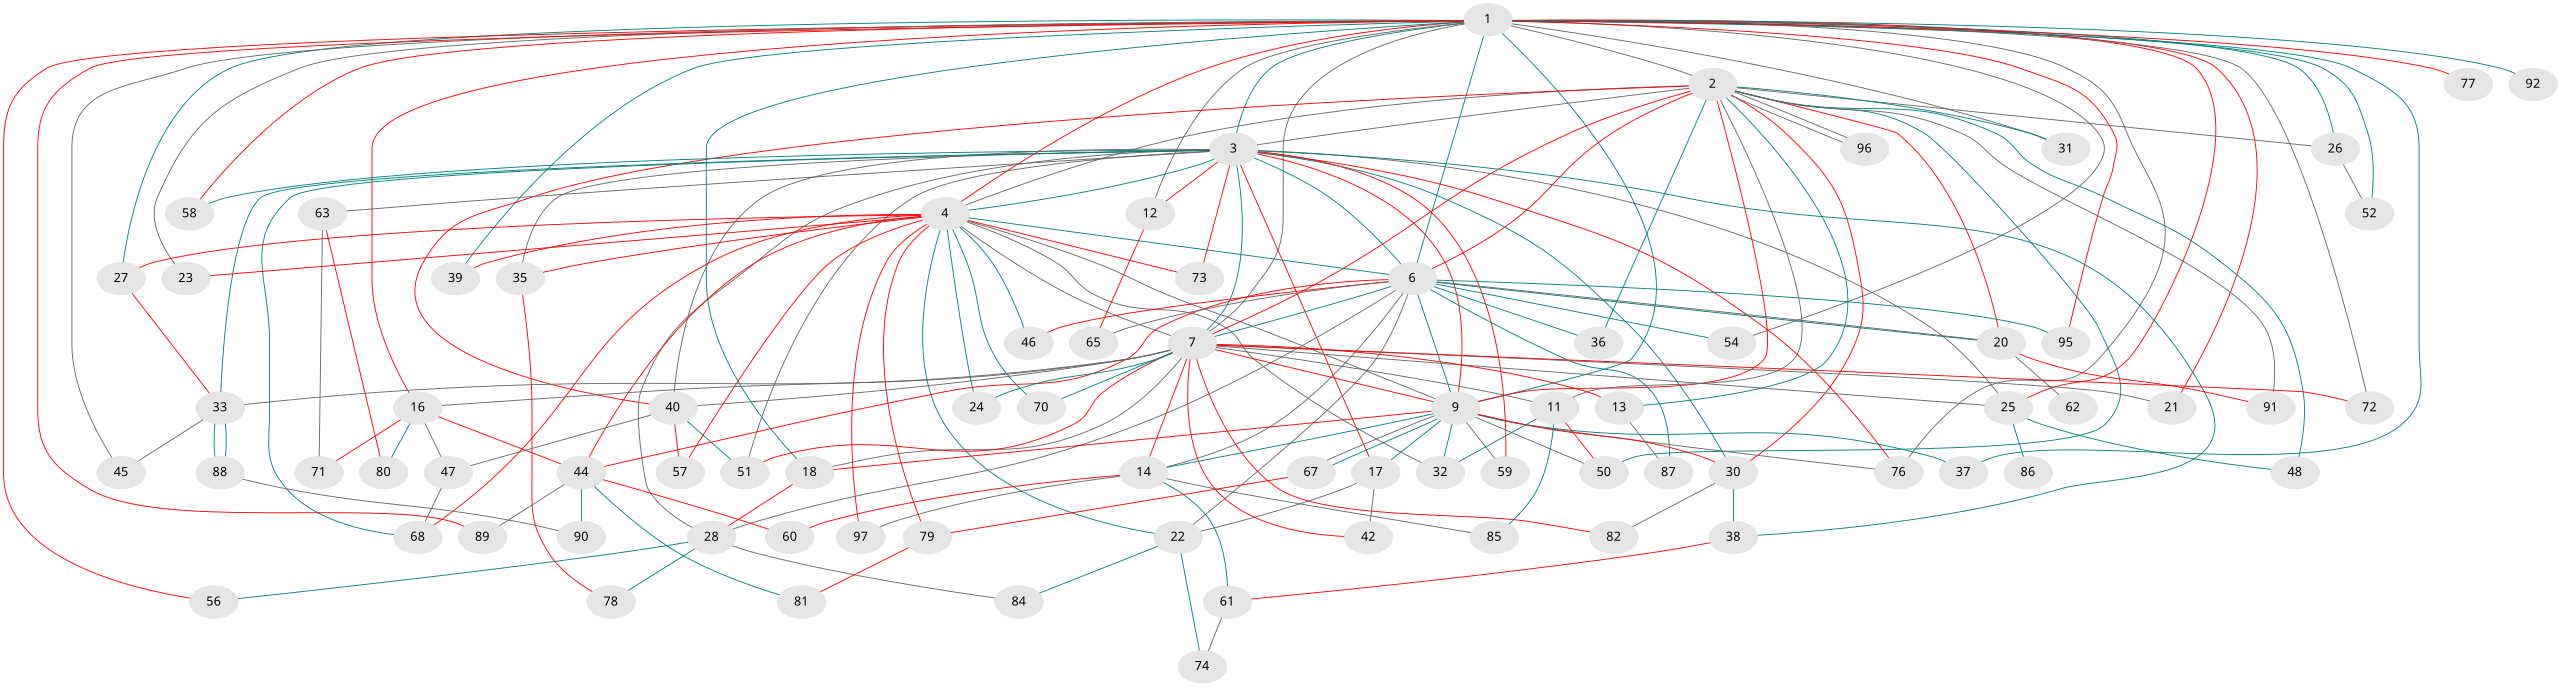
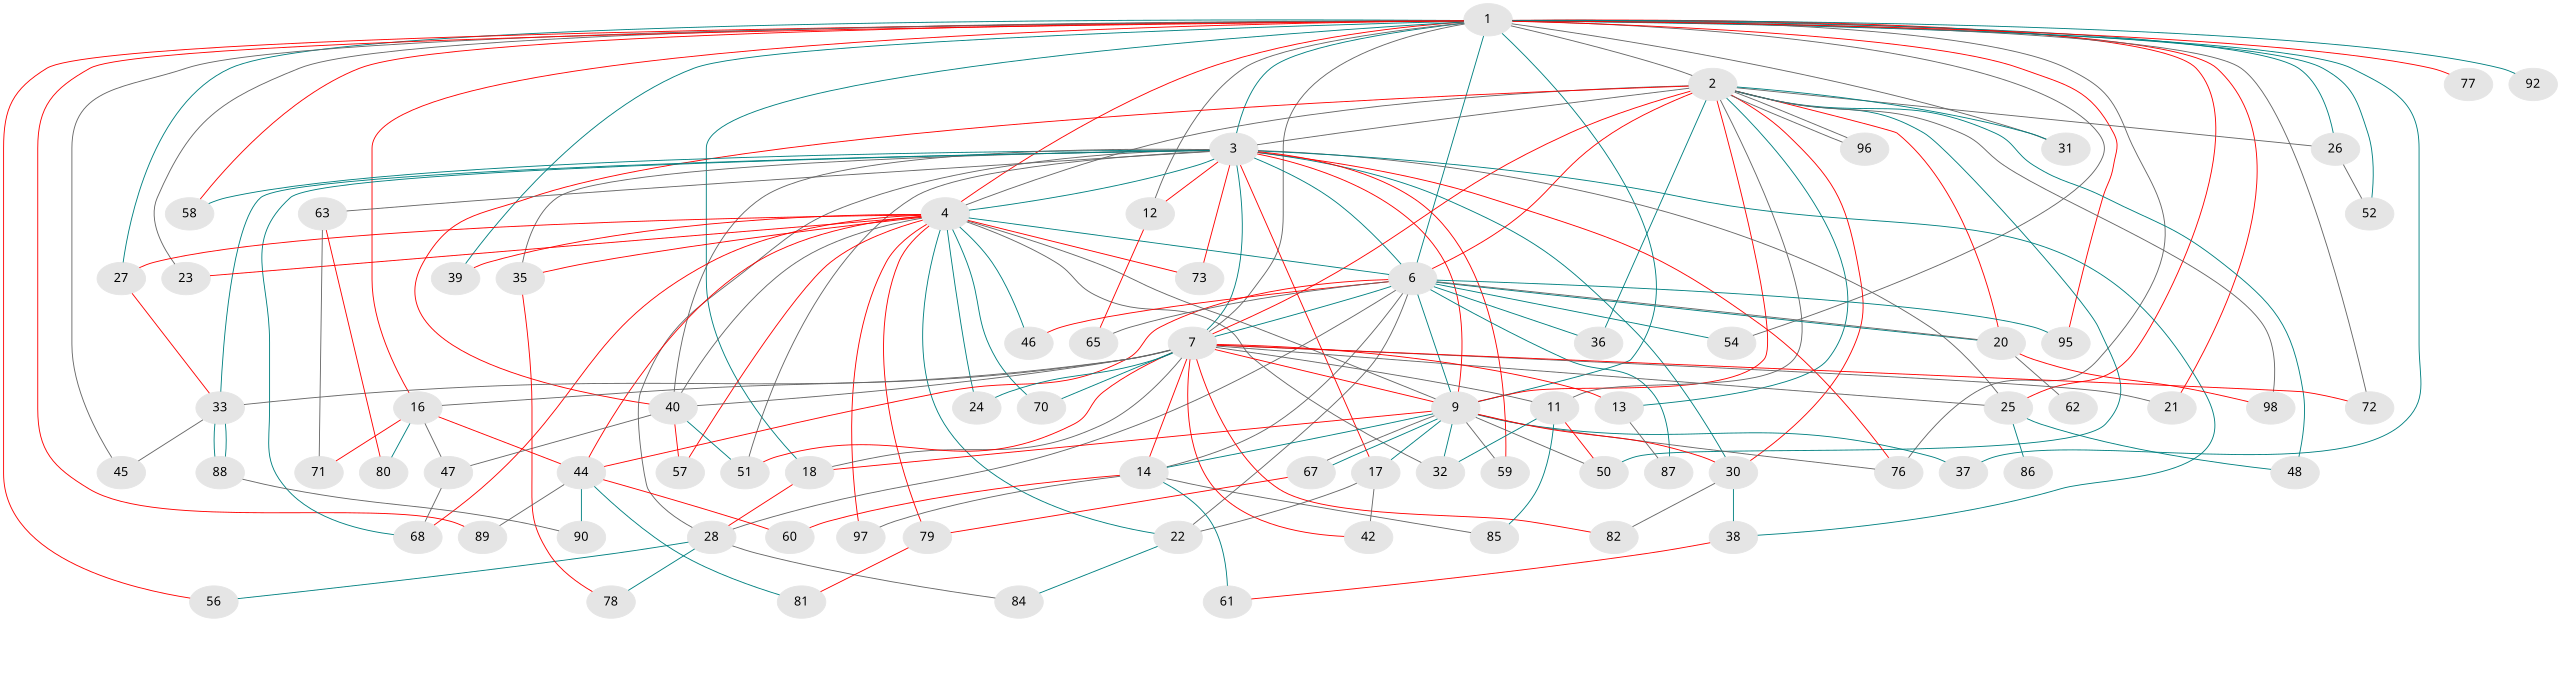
(1061, 290) -> (780, 275)
(2271, 408) -> (2271, 408)
(1202, 667) -> none
